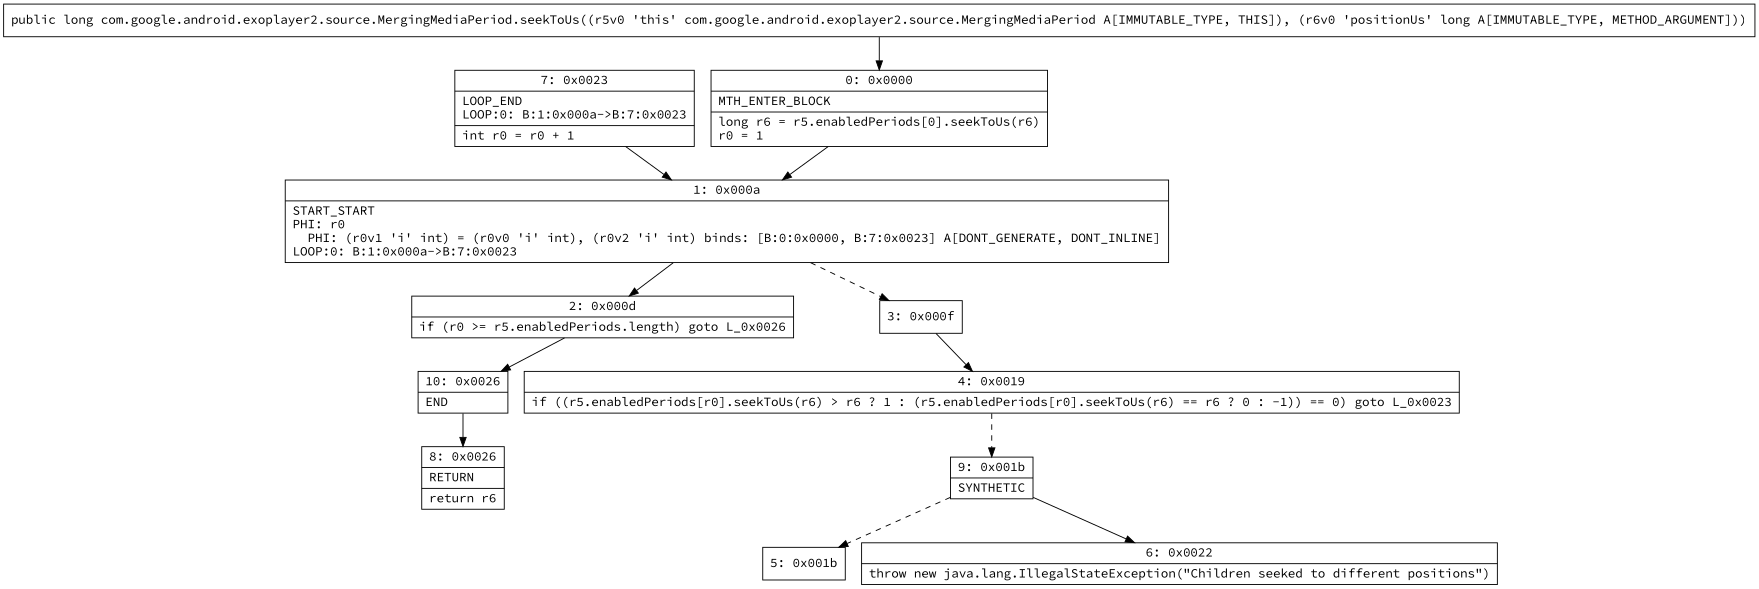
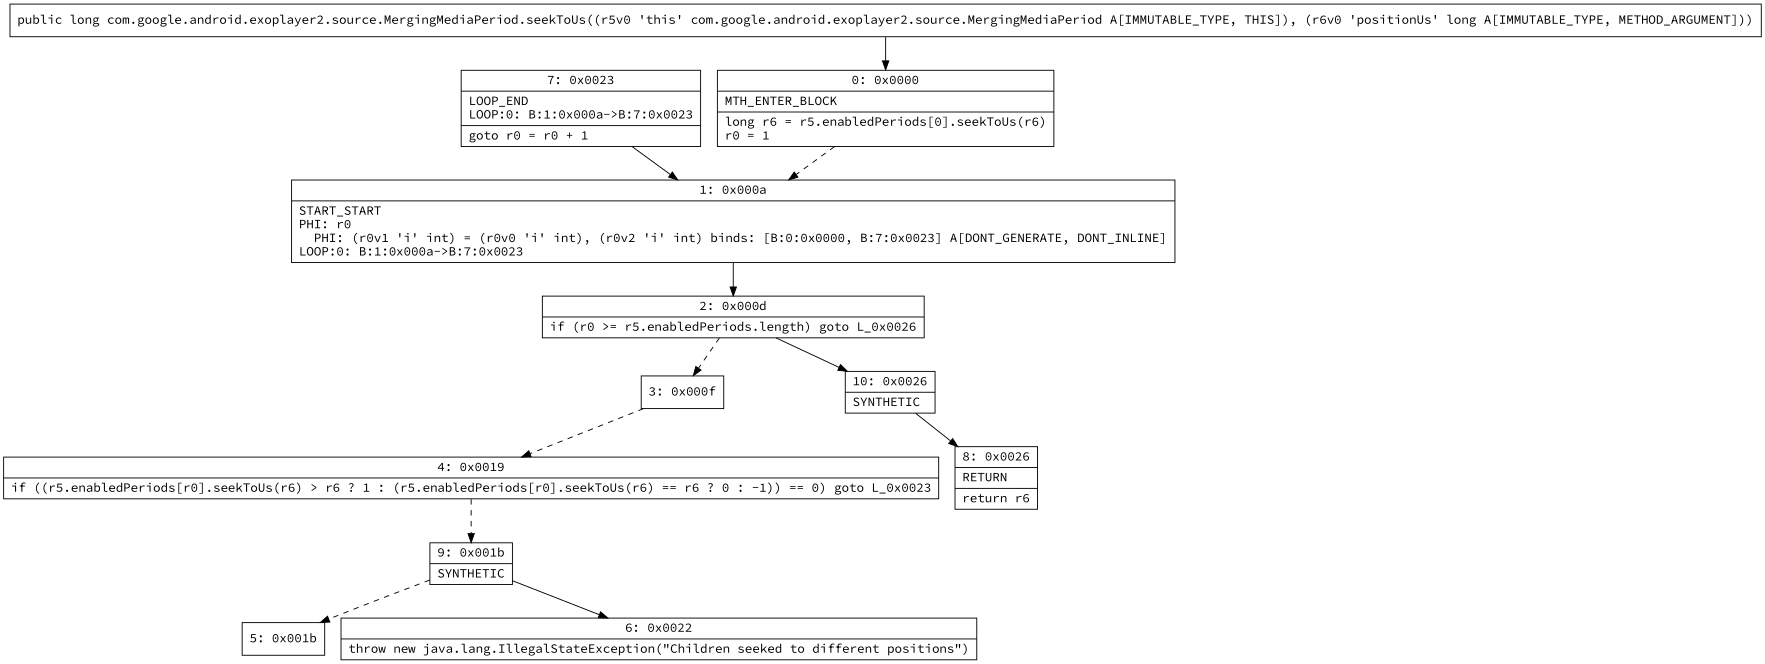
(518, 136) -> (529, 136)
(809, 161) -> (815, 161)
(846, 280) -> (709, 353)
(951, 349) -> (587, 431)
(437, 402) -> (887, 402)
